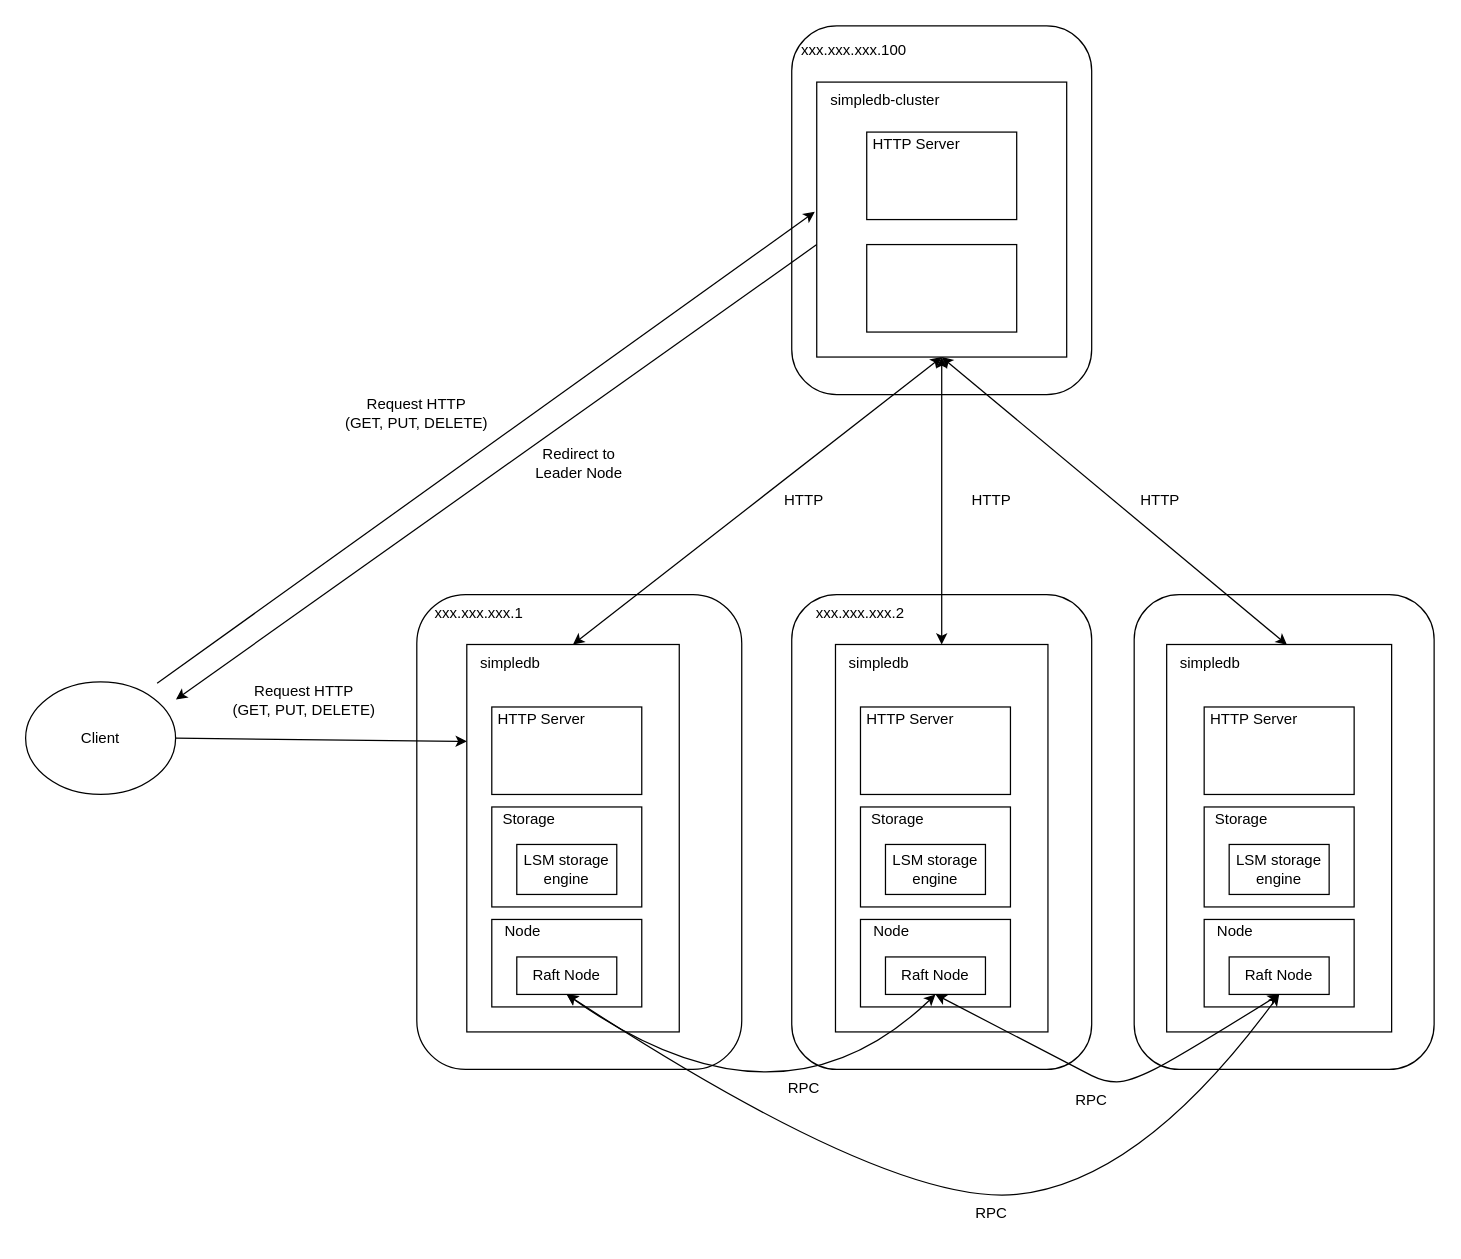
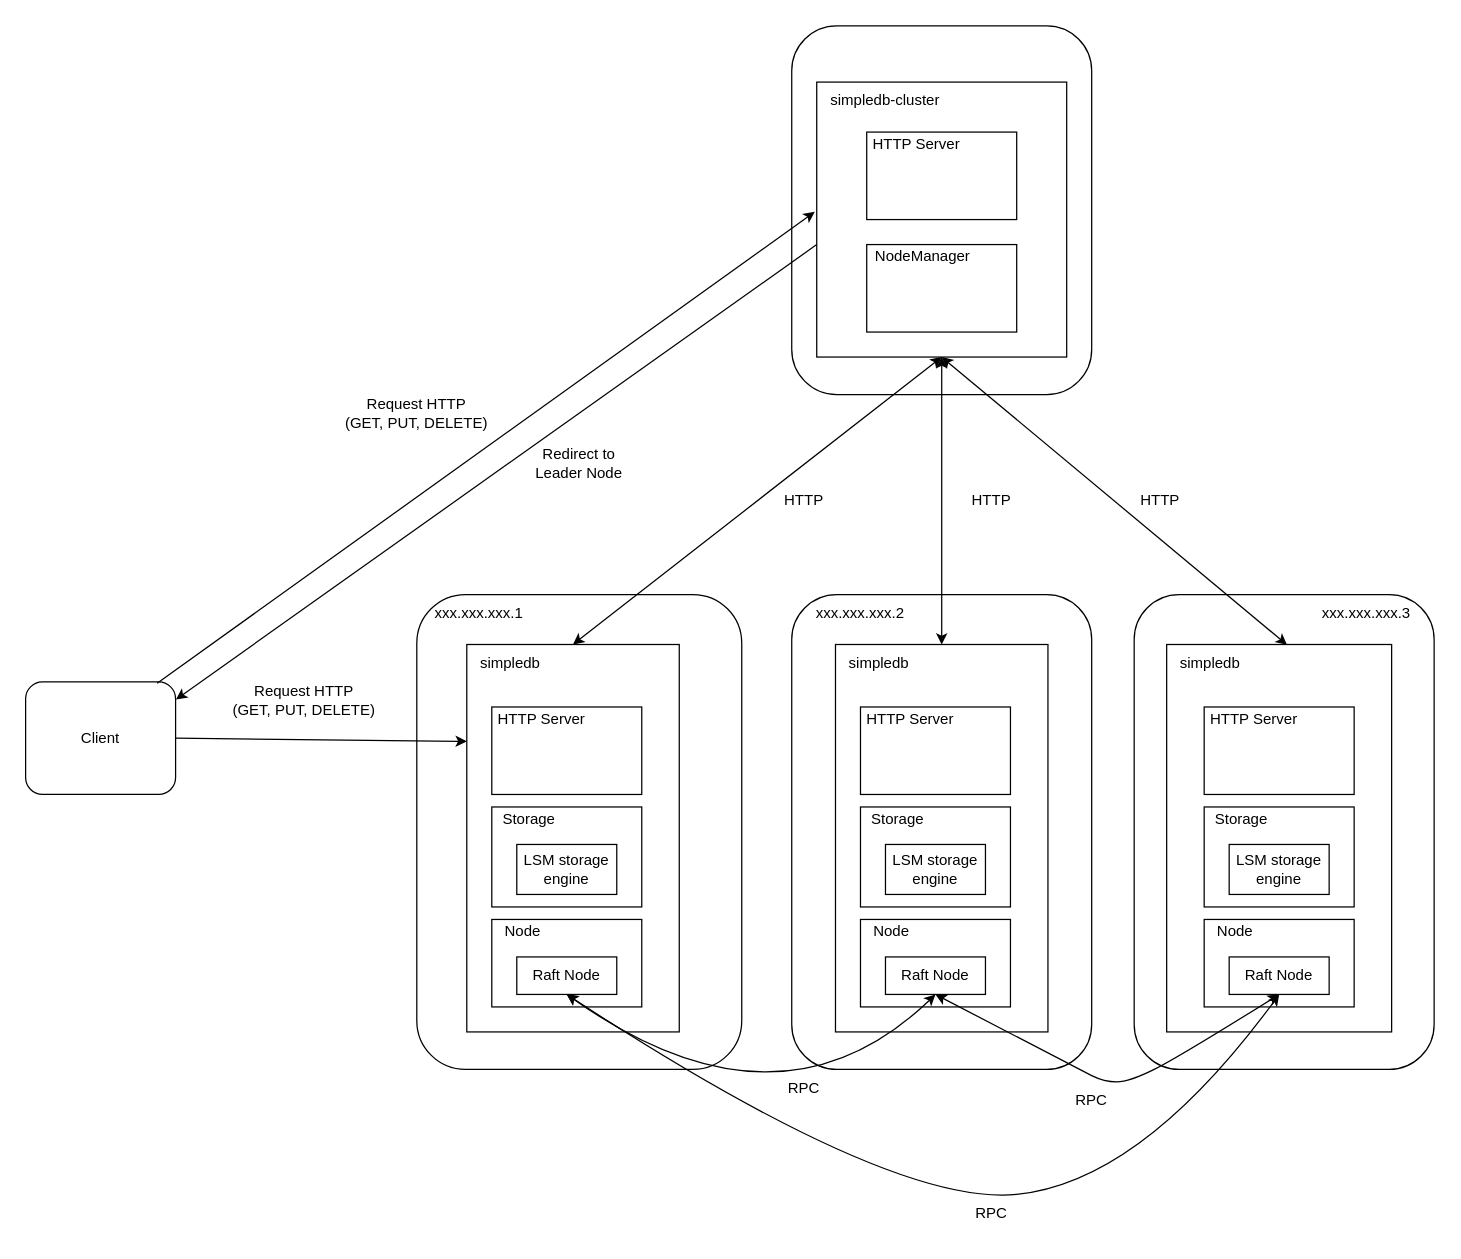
(854, 51) -> none
none -> (923, 257)
none -> (1367, 613)
(101, 738) -> (101, 738)
